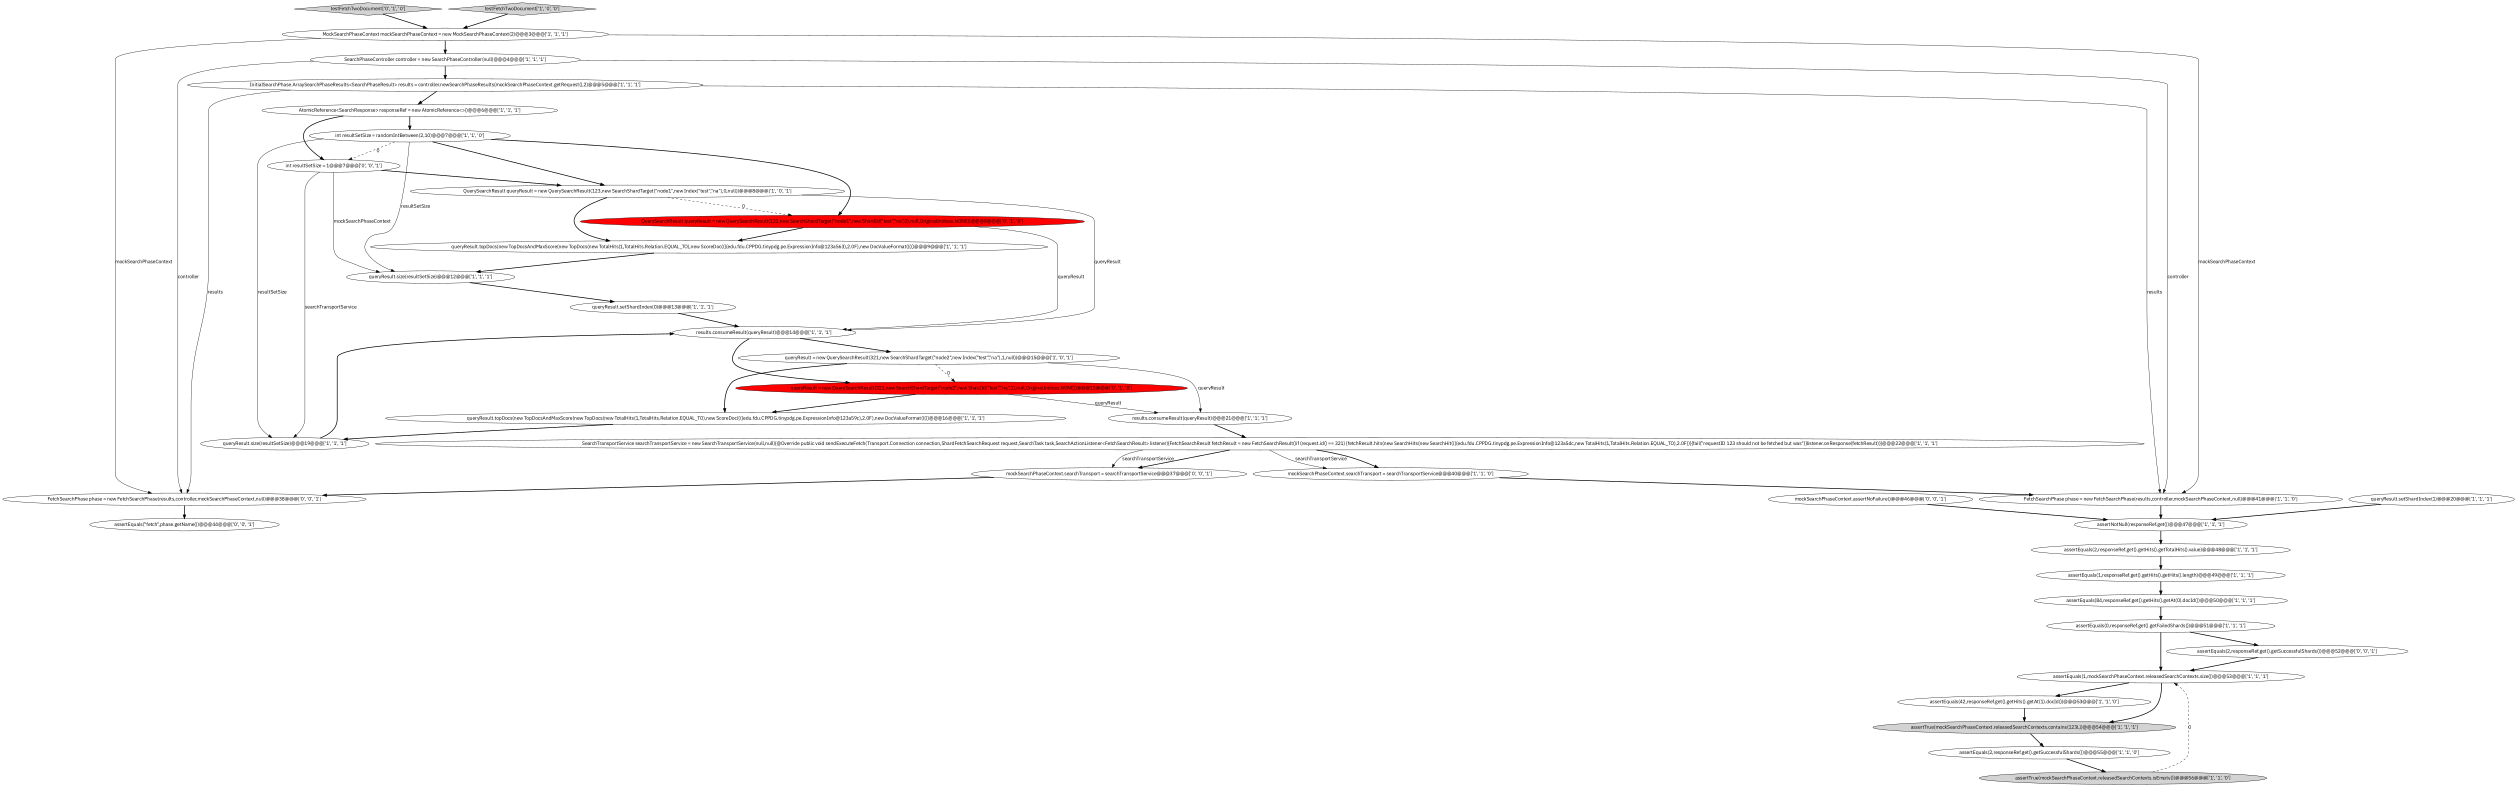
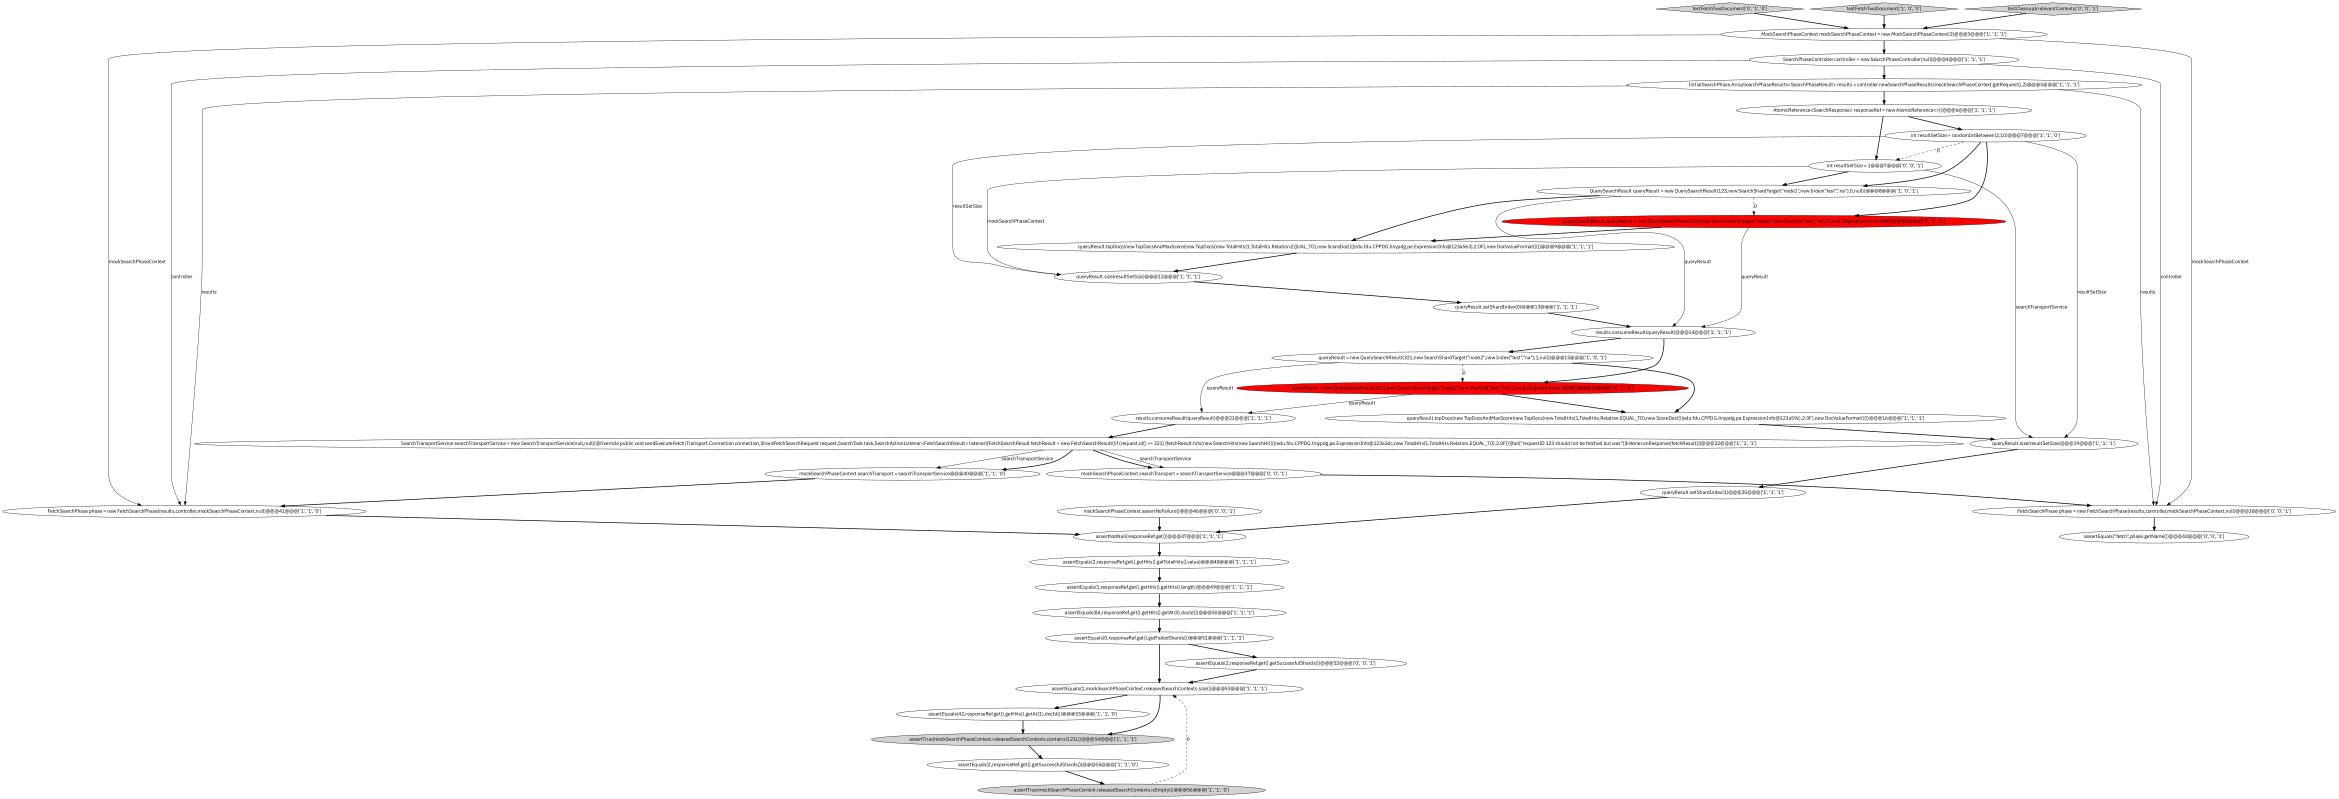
none -> (2053, 9)
(458, 340) -> (1890, 468)
